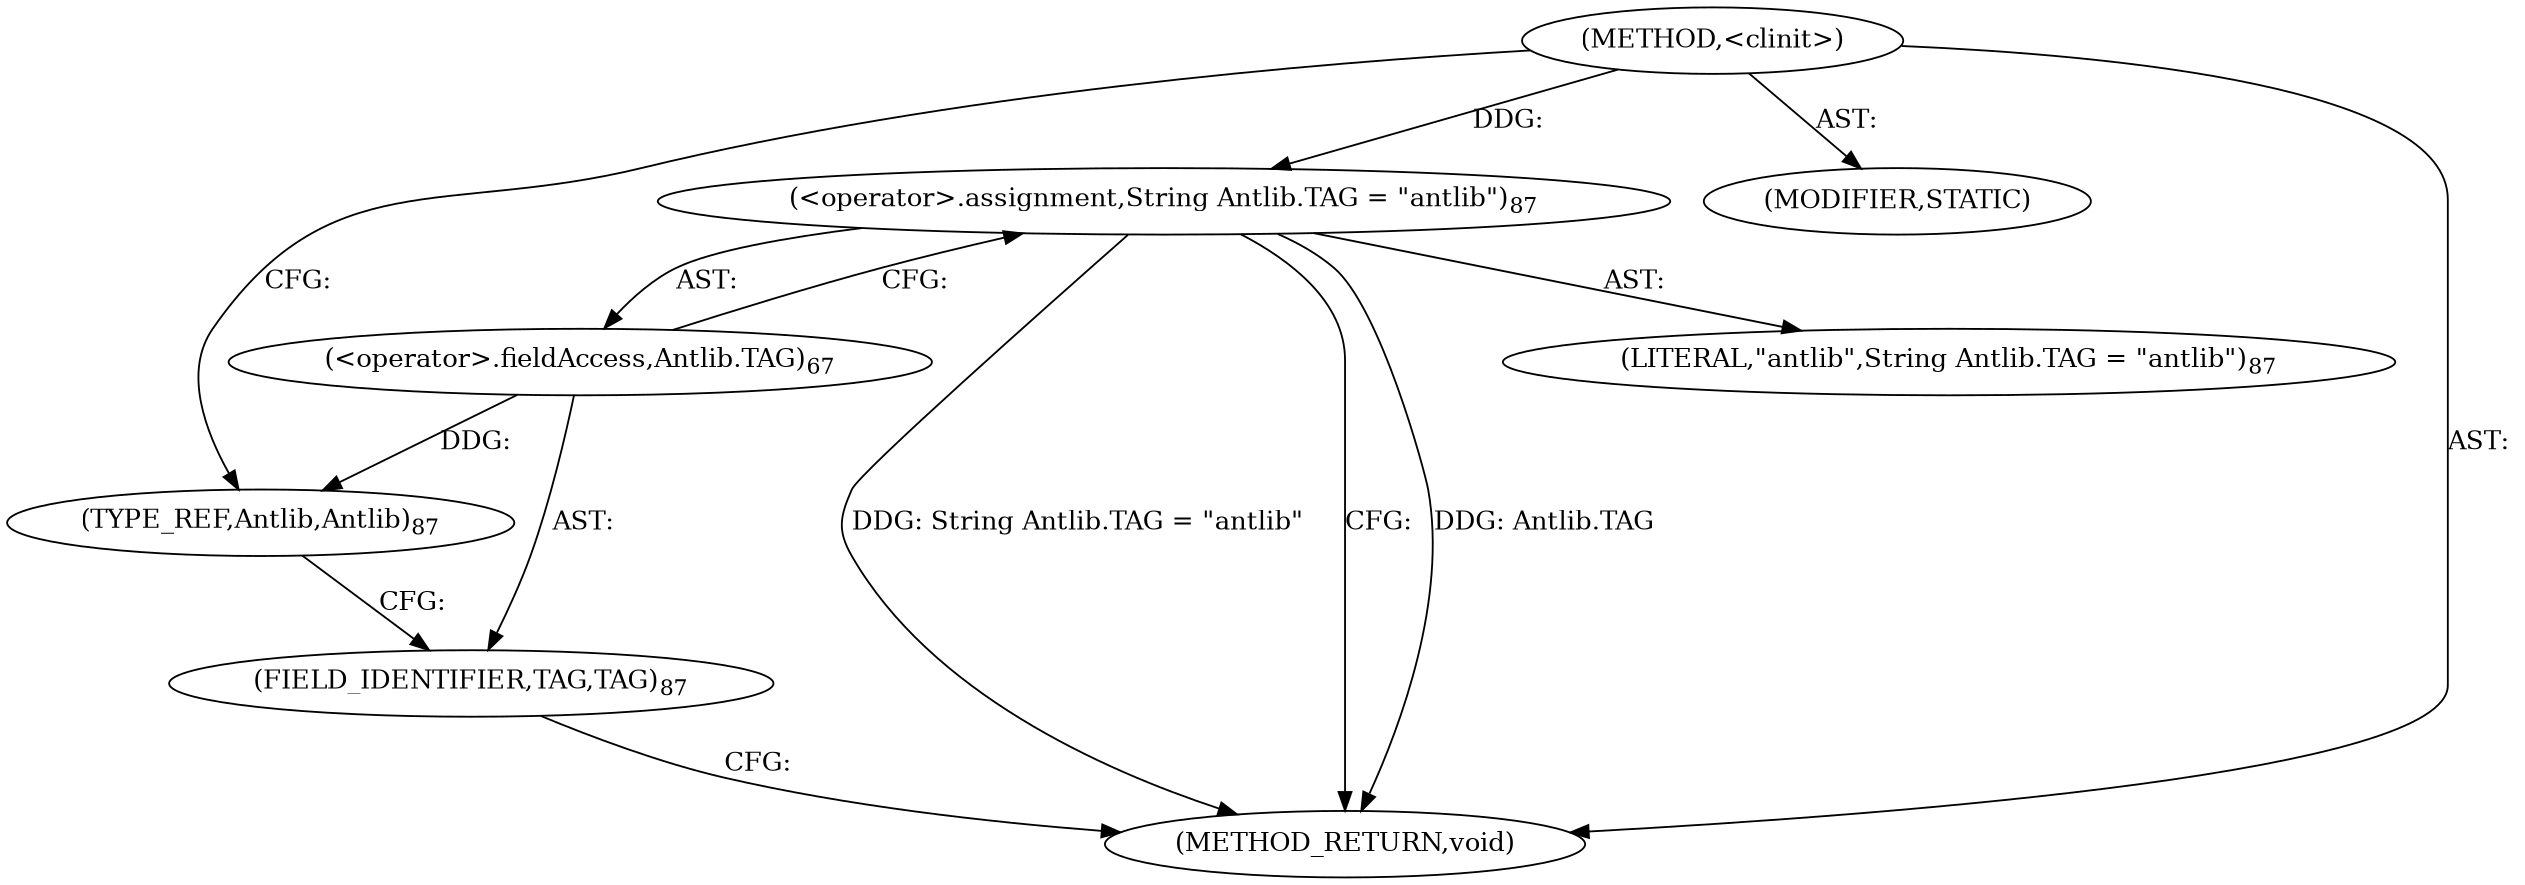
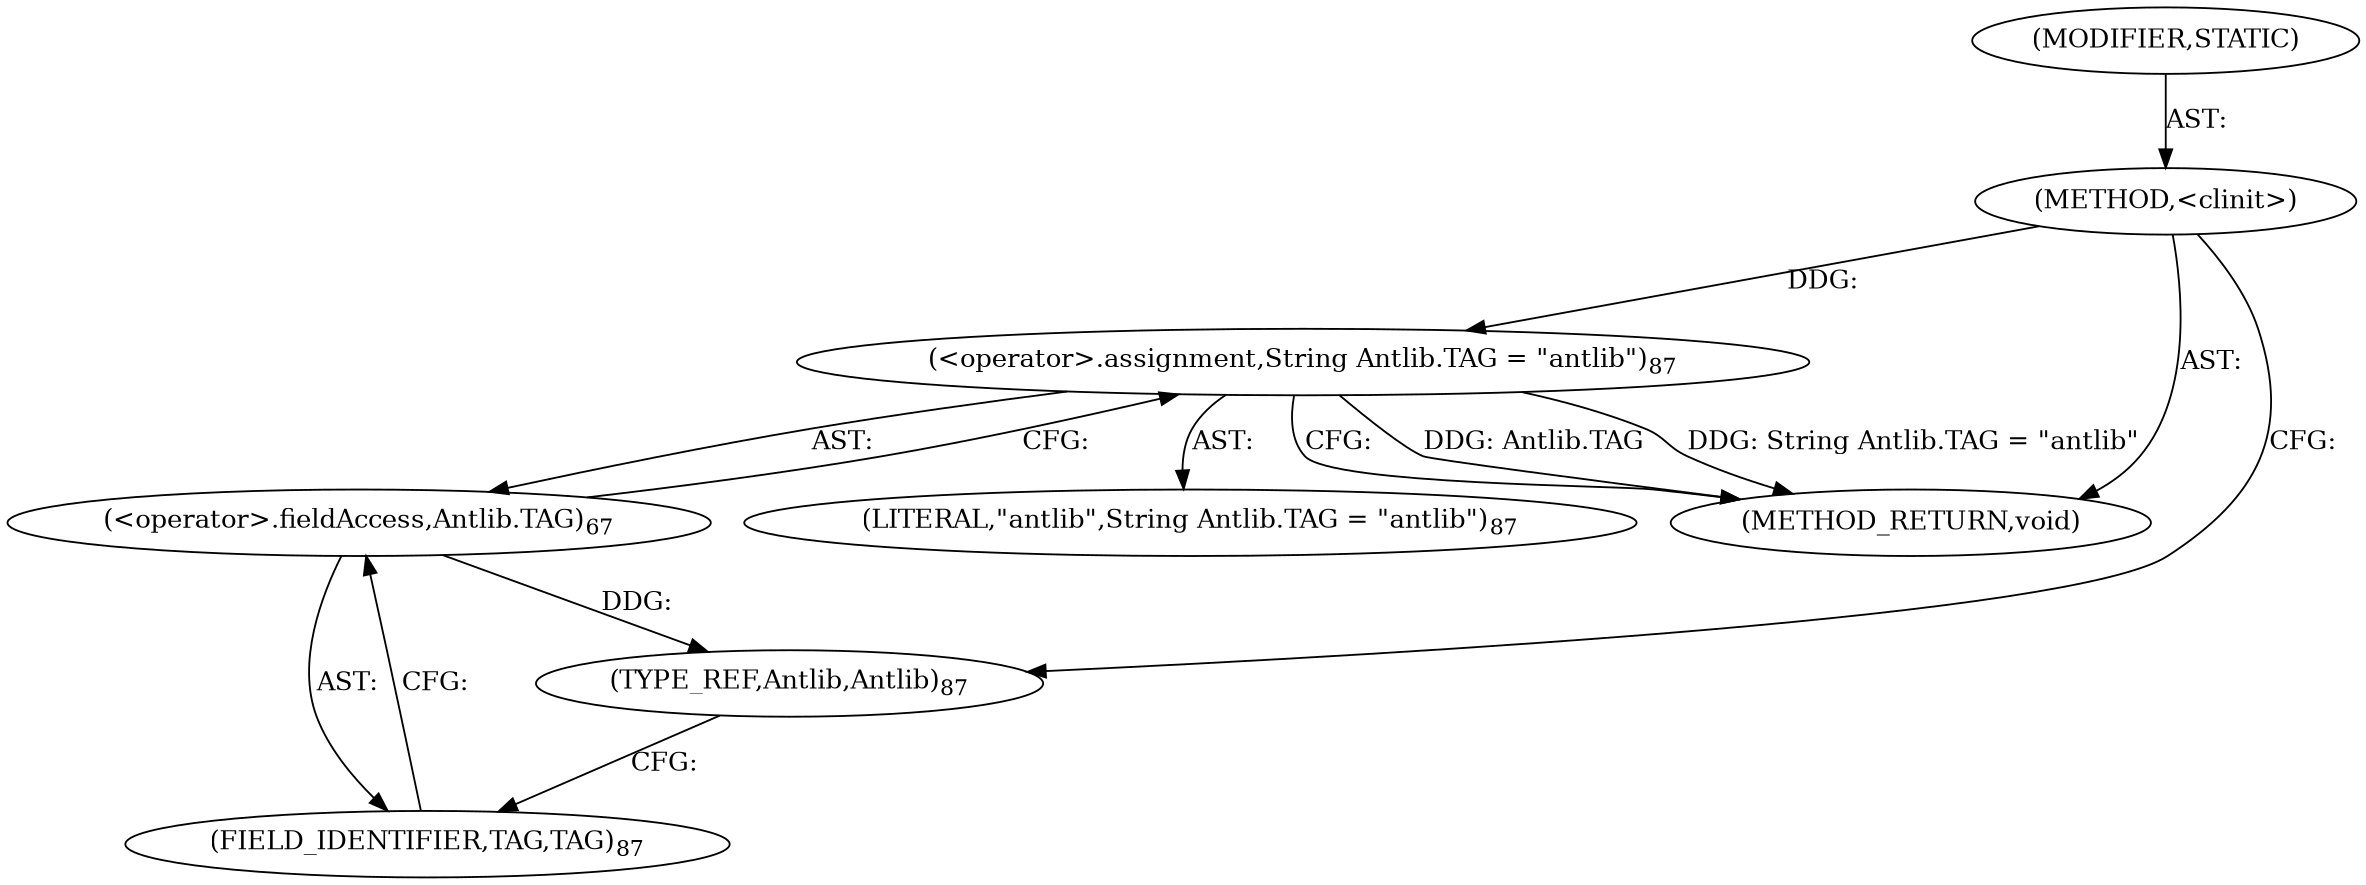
(1798, 115) -> (2166, 112)
(816, 796) -> (396, 692)
